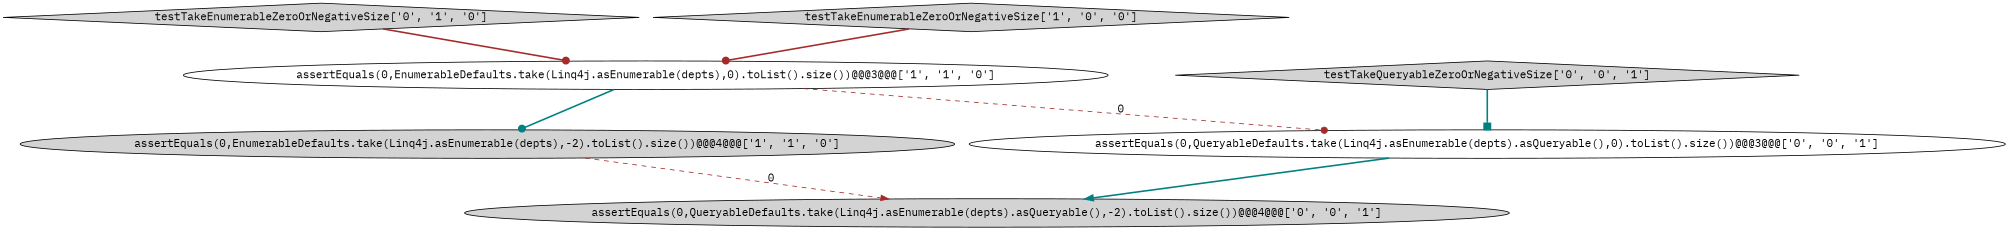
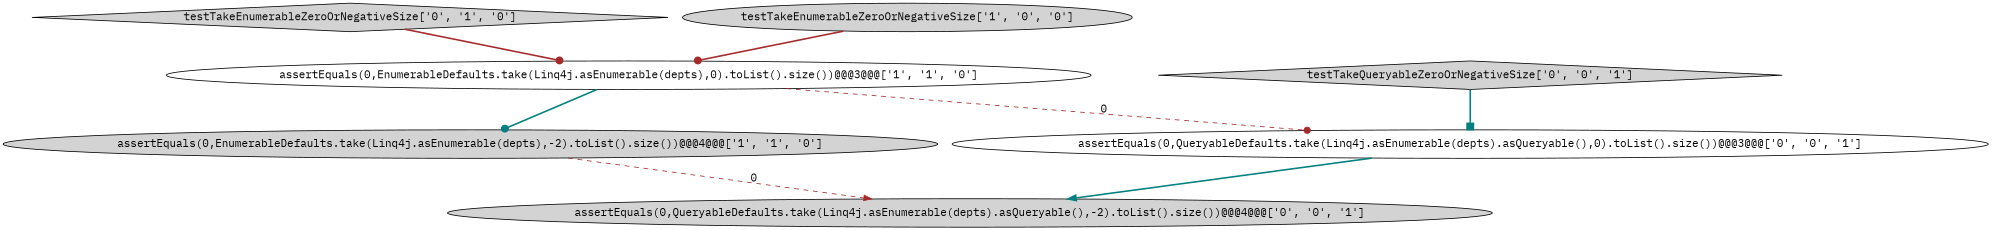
(971, 17) -> (907, 17)
